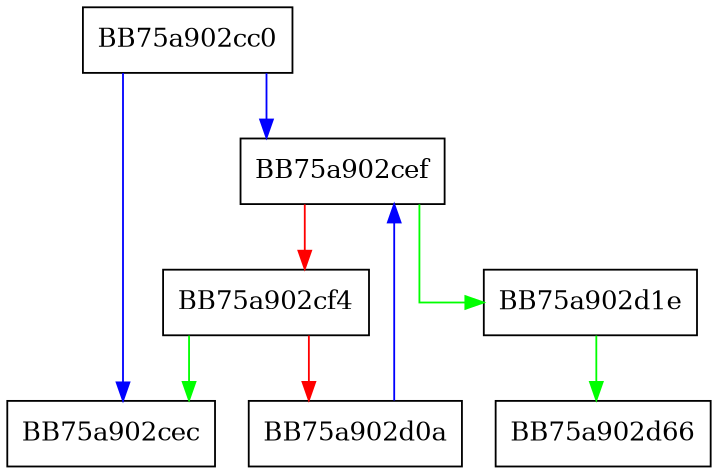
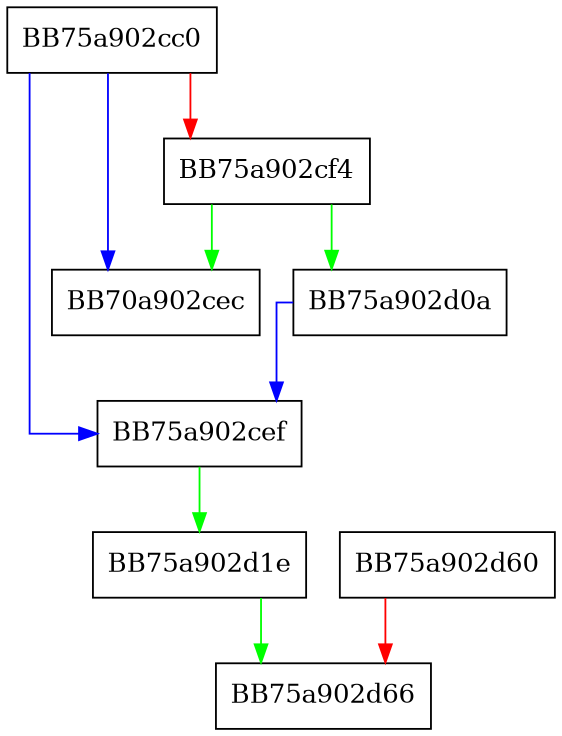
(305, 228) -> (190, 96)
(309, 359) -> (332, 228)
(111, 434) -> (156, 302)
none -> (447, 565)
